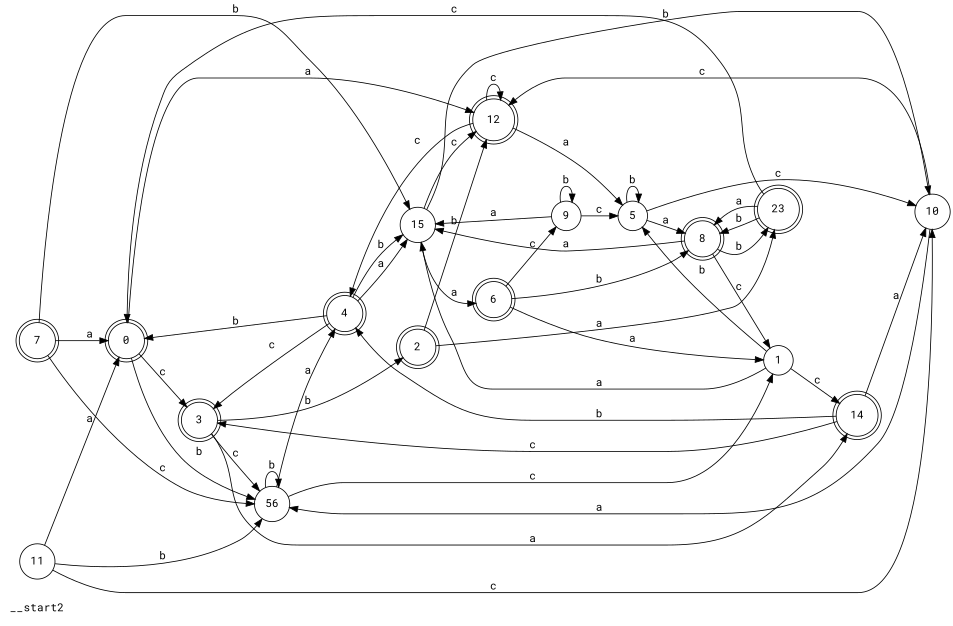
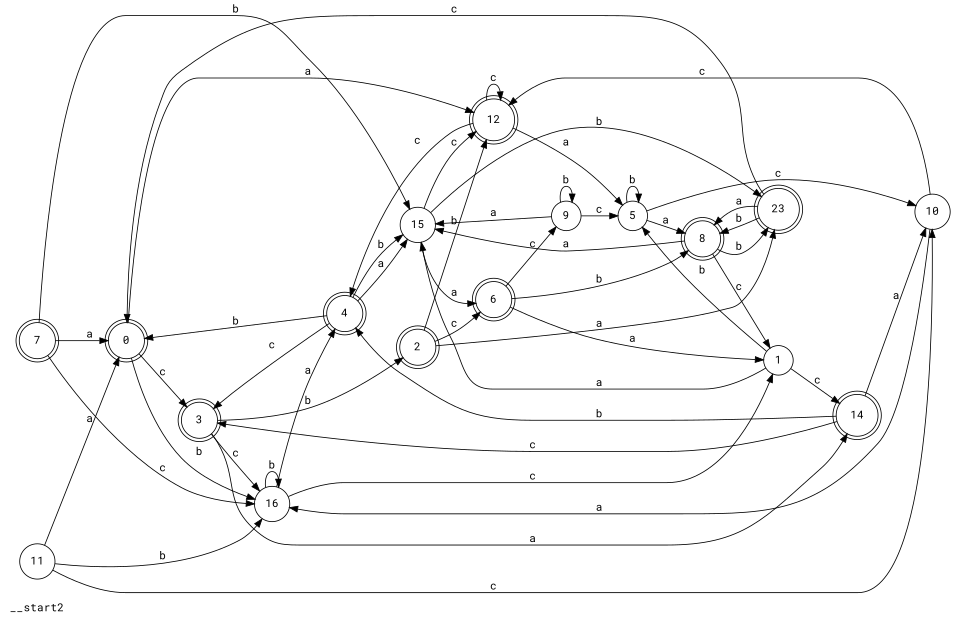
(682, 18) -> (587, 128)
none -> (456, 331)
(272, 504) -> (272, 504)
